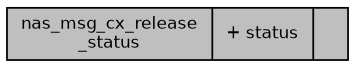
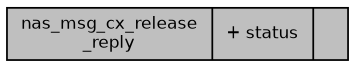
(110, 43) -> (110, 43)
